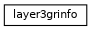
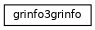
(46, 15) -> (48, 15)
